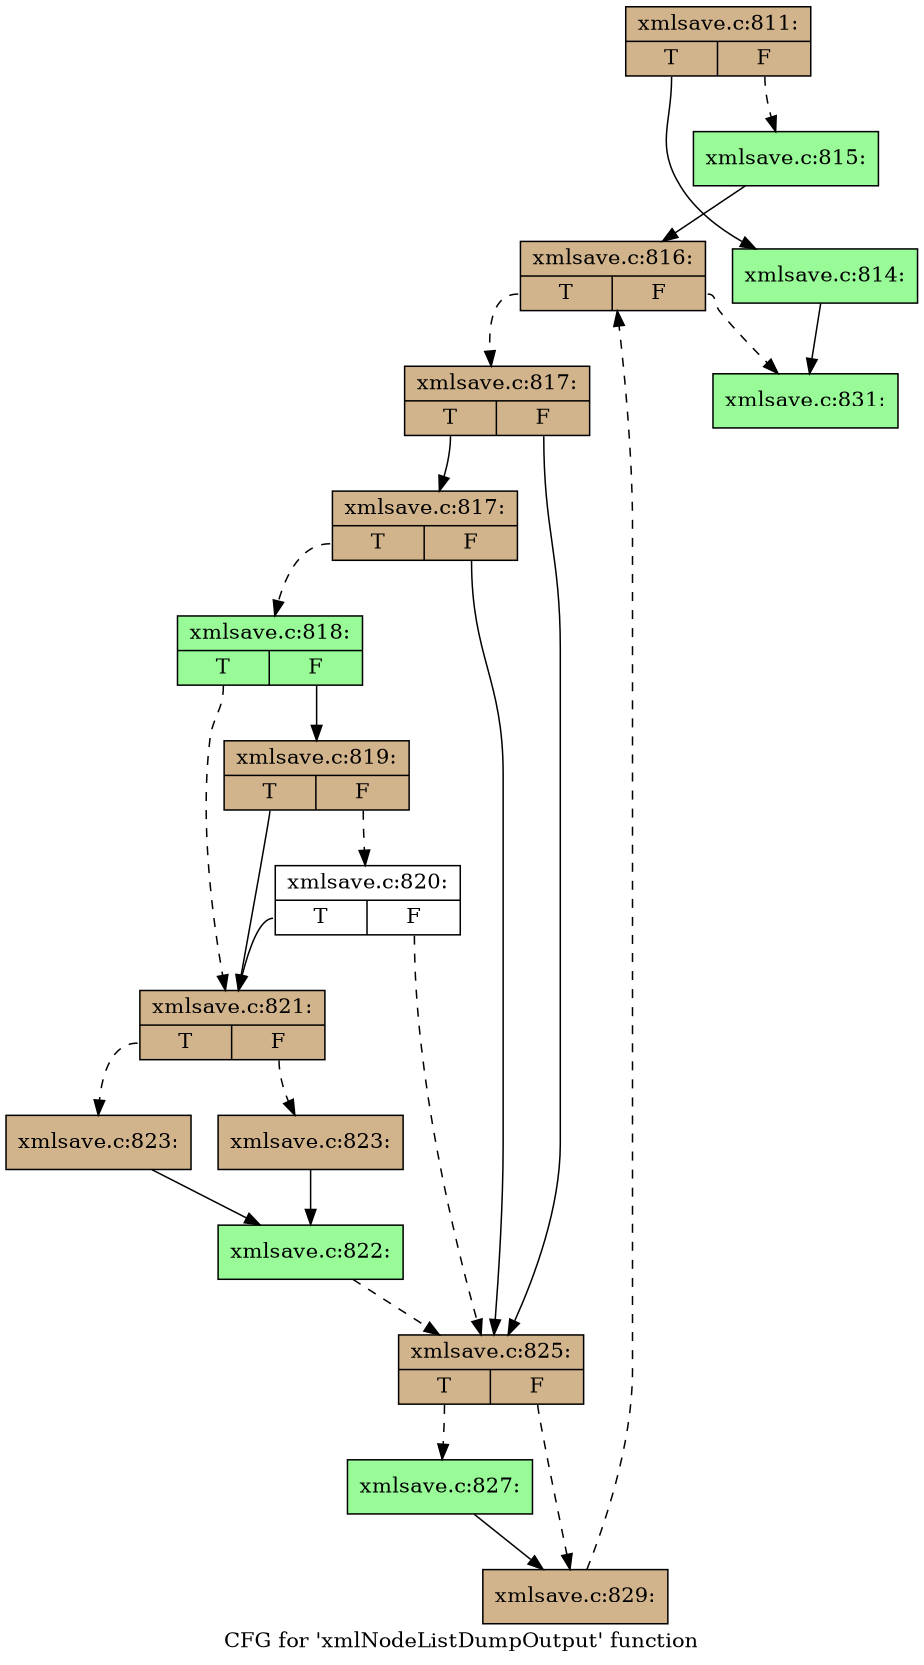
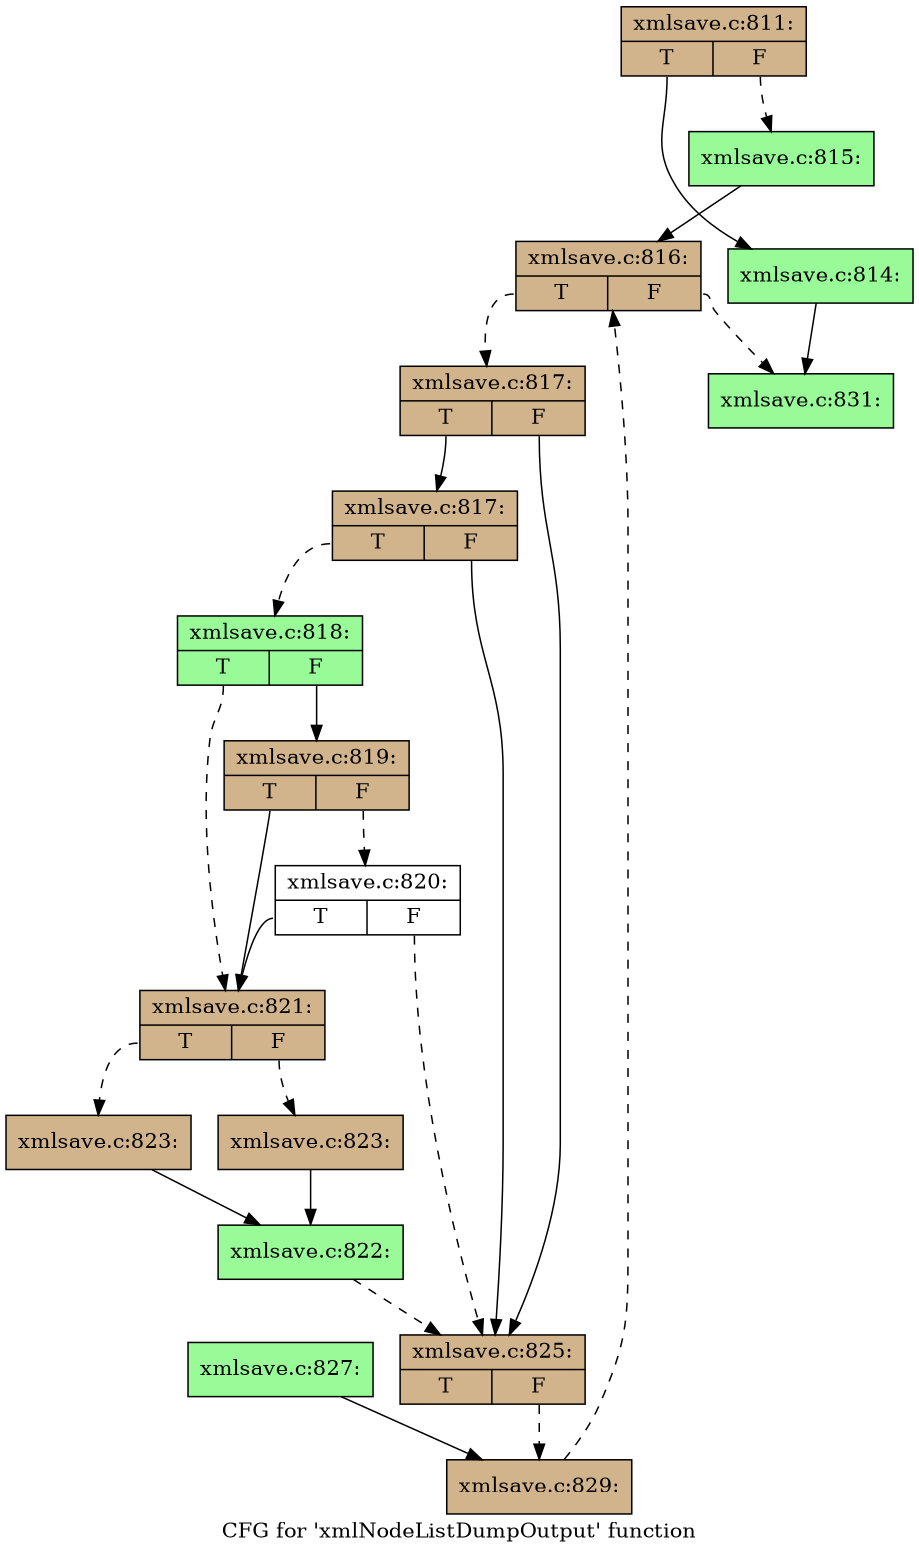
(444, 1425) -> none
